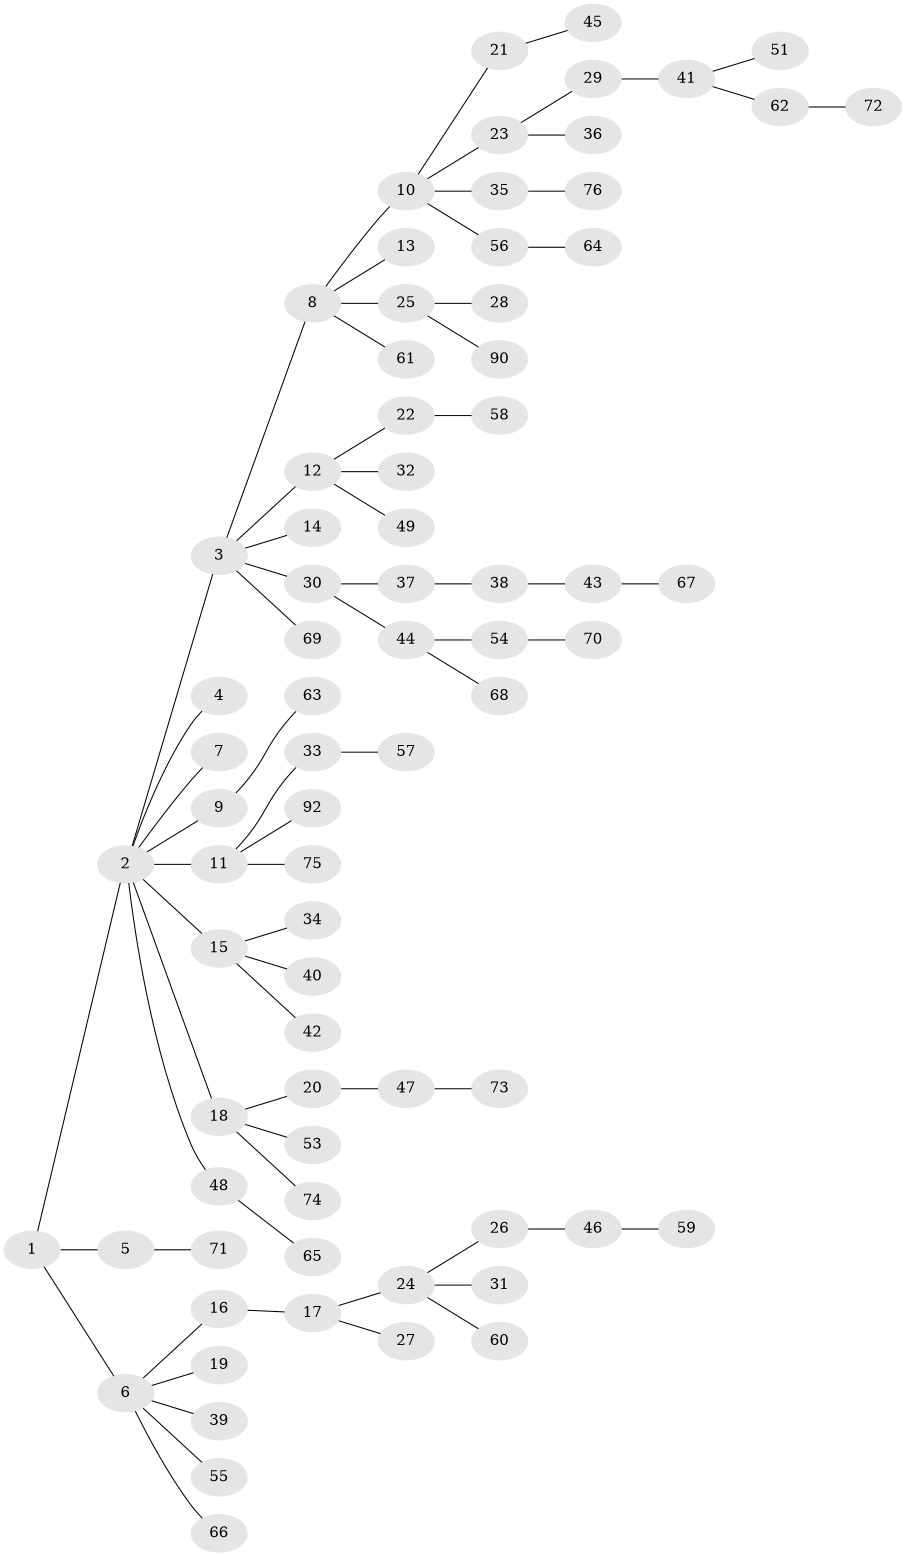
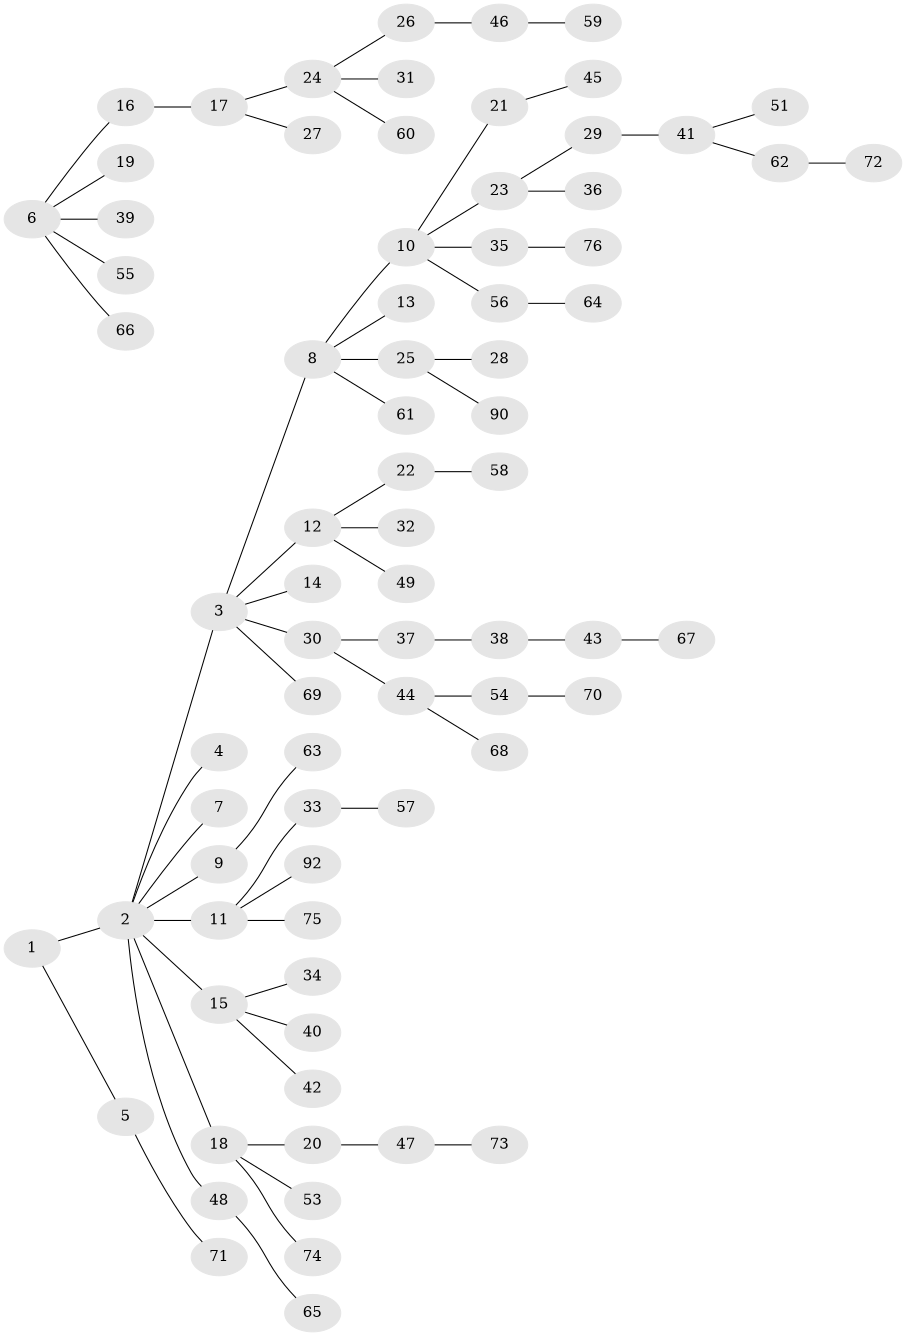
(79, 1321) -> none
